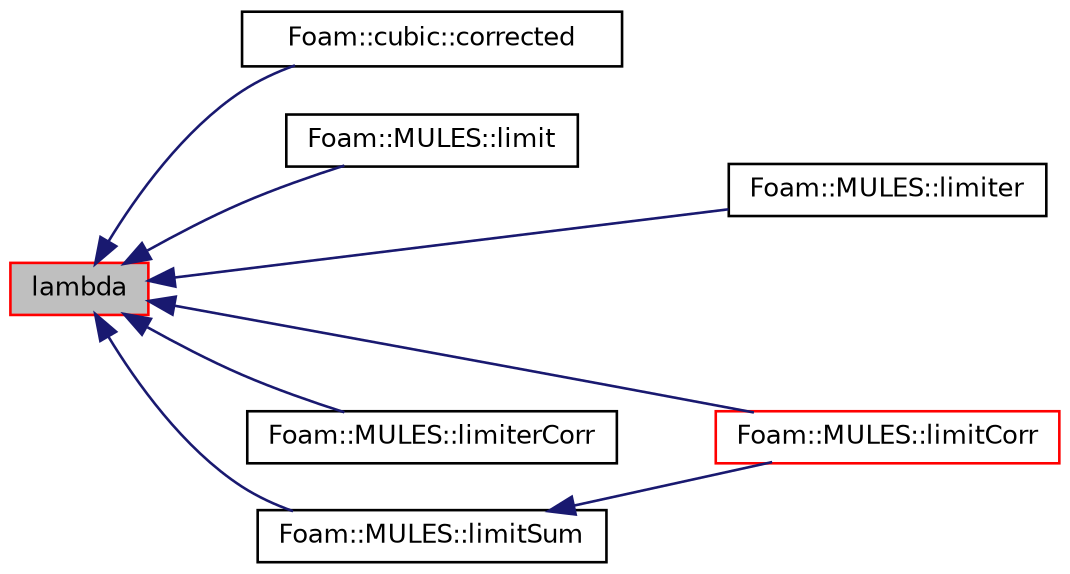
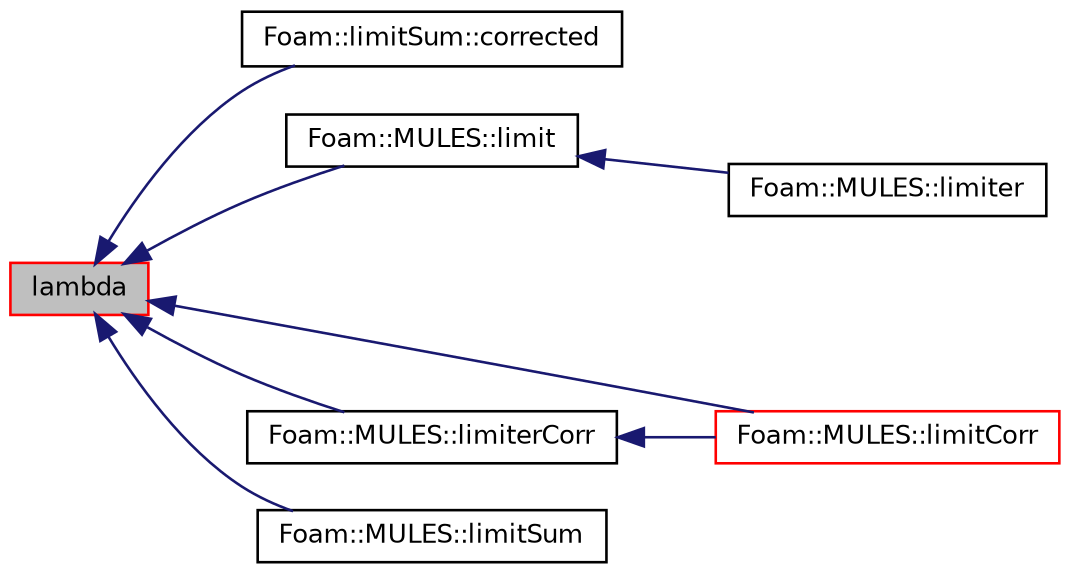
(432, 39) -> (432, 39)
(452, 243) -> (667, 166)
(673, 484) -> (680, 437)
